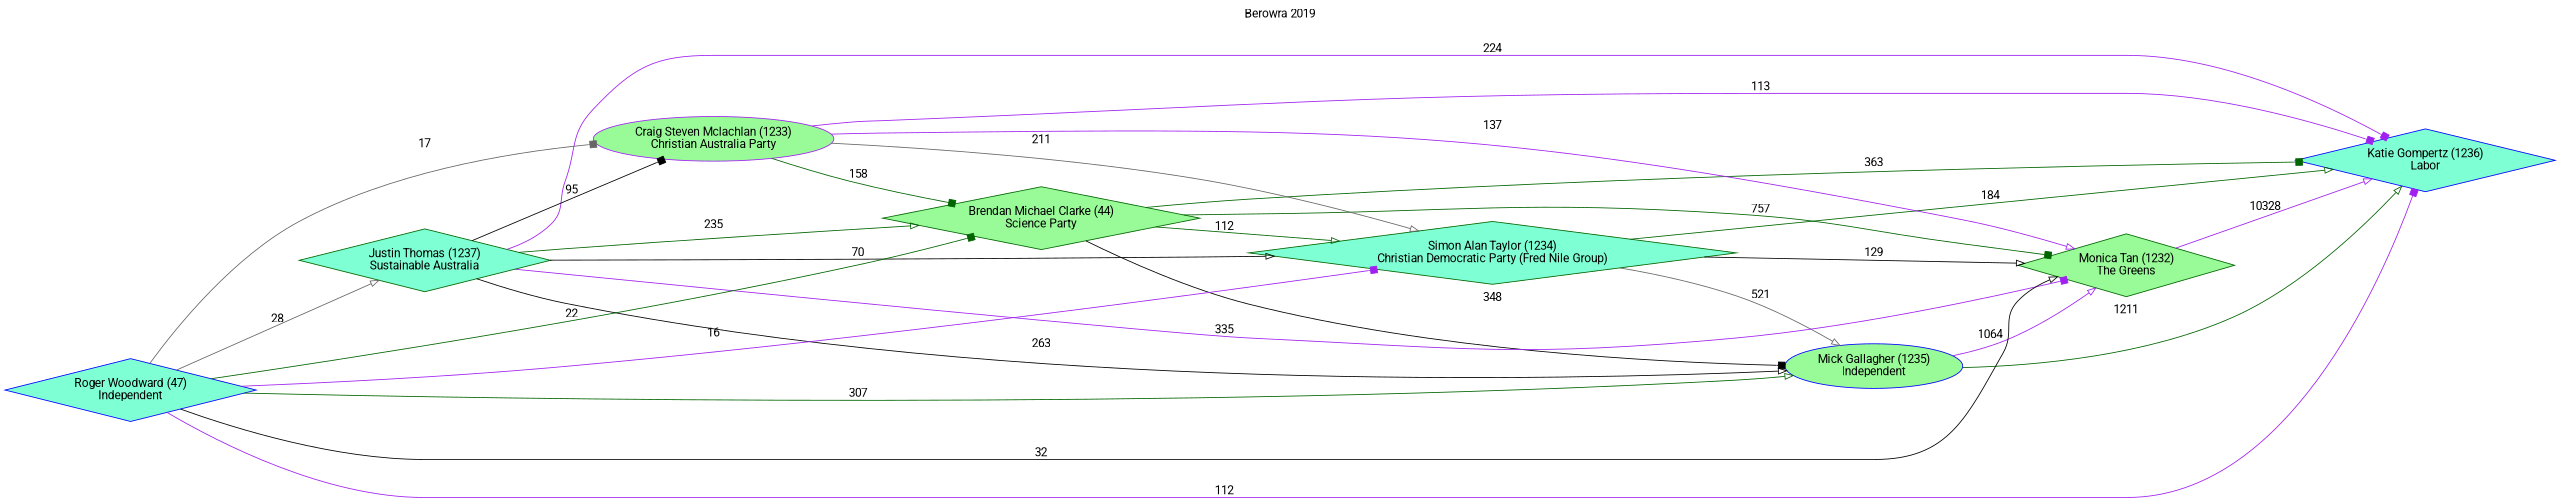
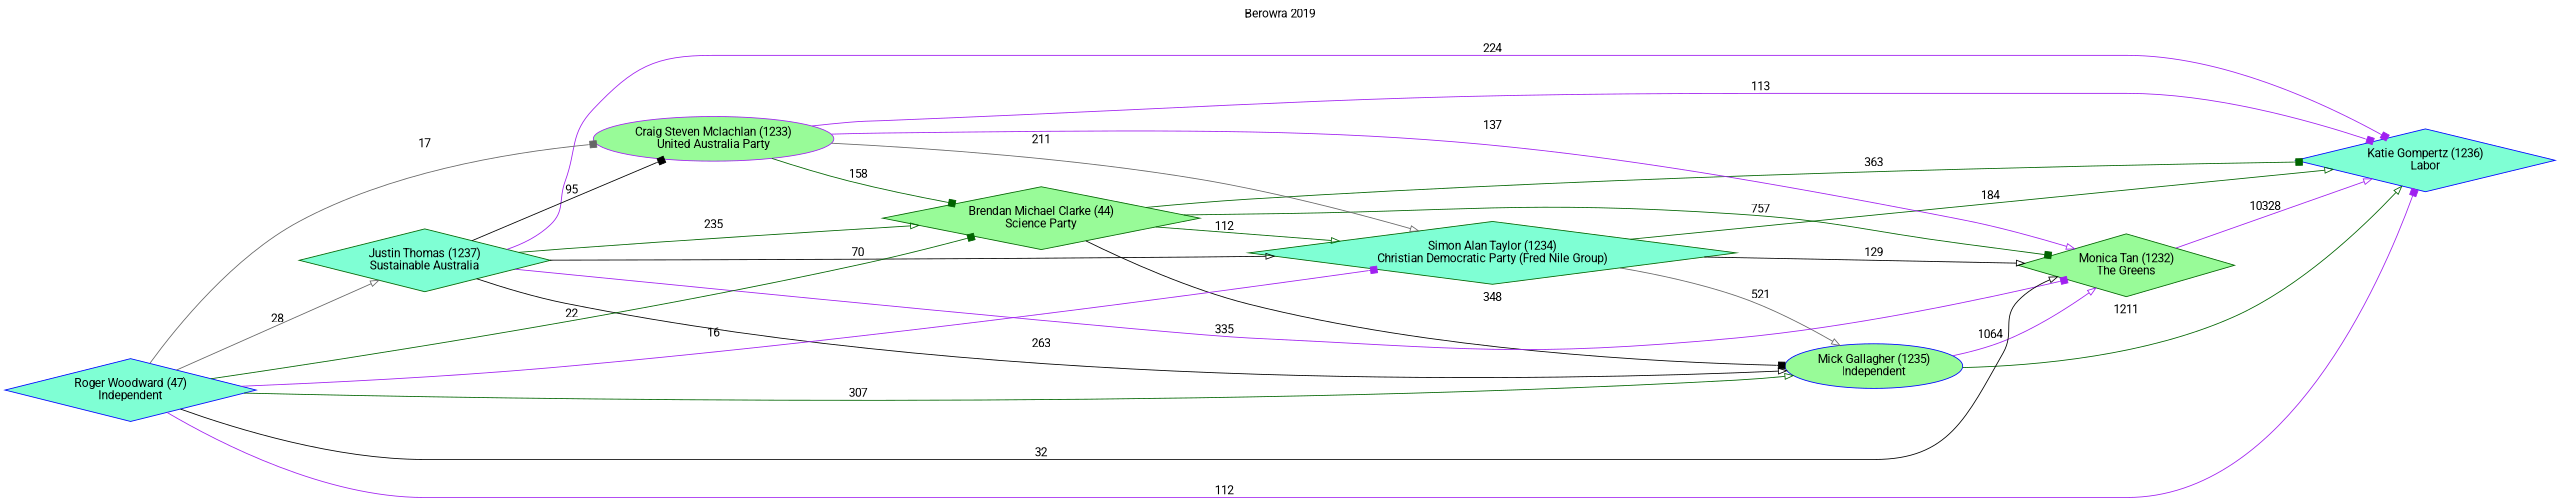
(714, 139) -> (714, 139)
